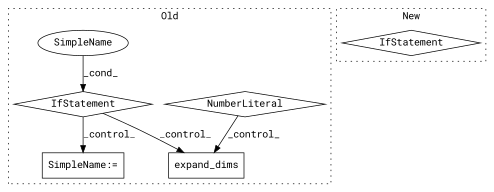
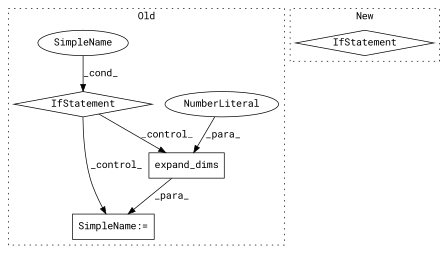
(245, 104) -> (222, 104)
(254, 135) -> (223, 135)
none -> (153, 194)
